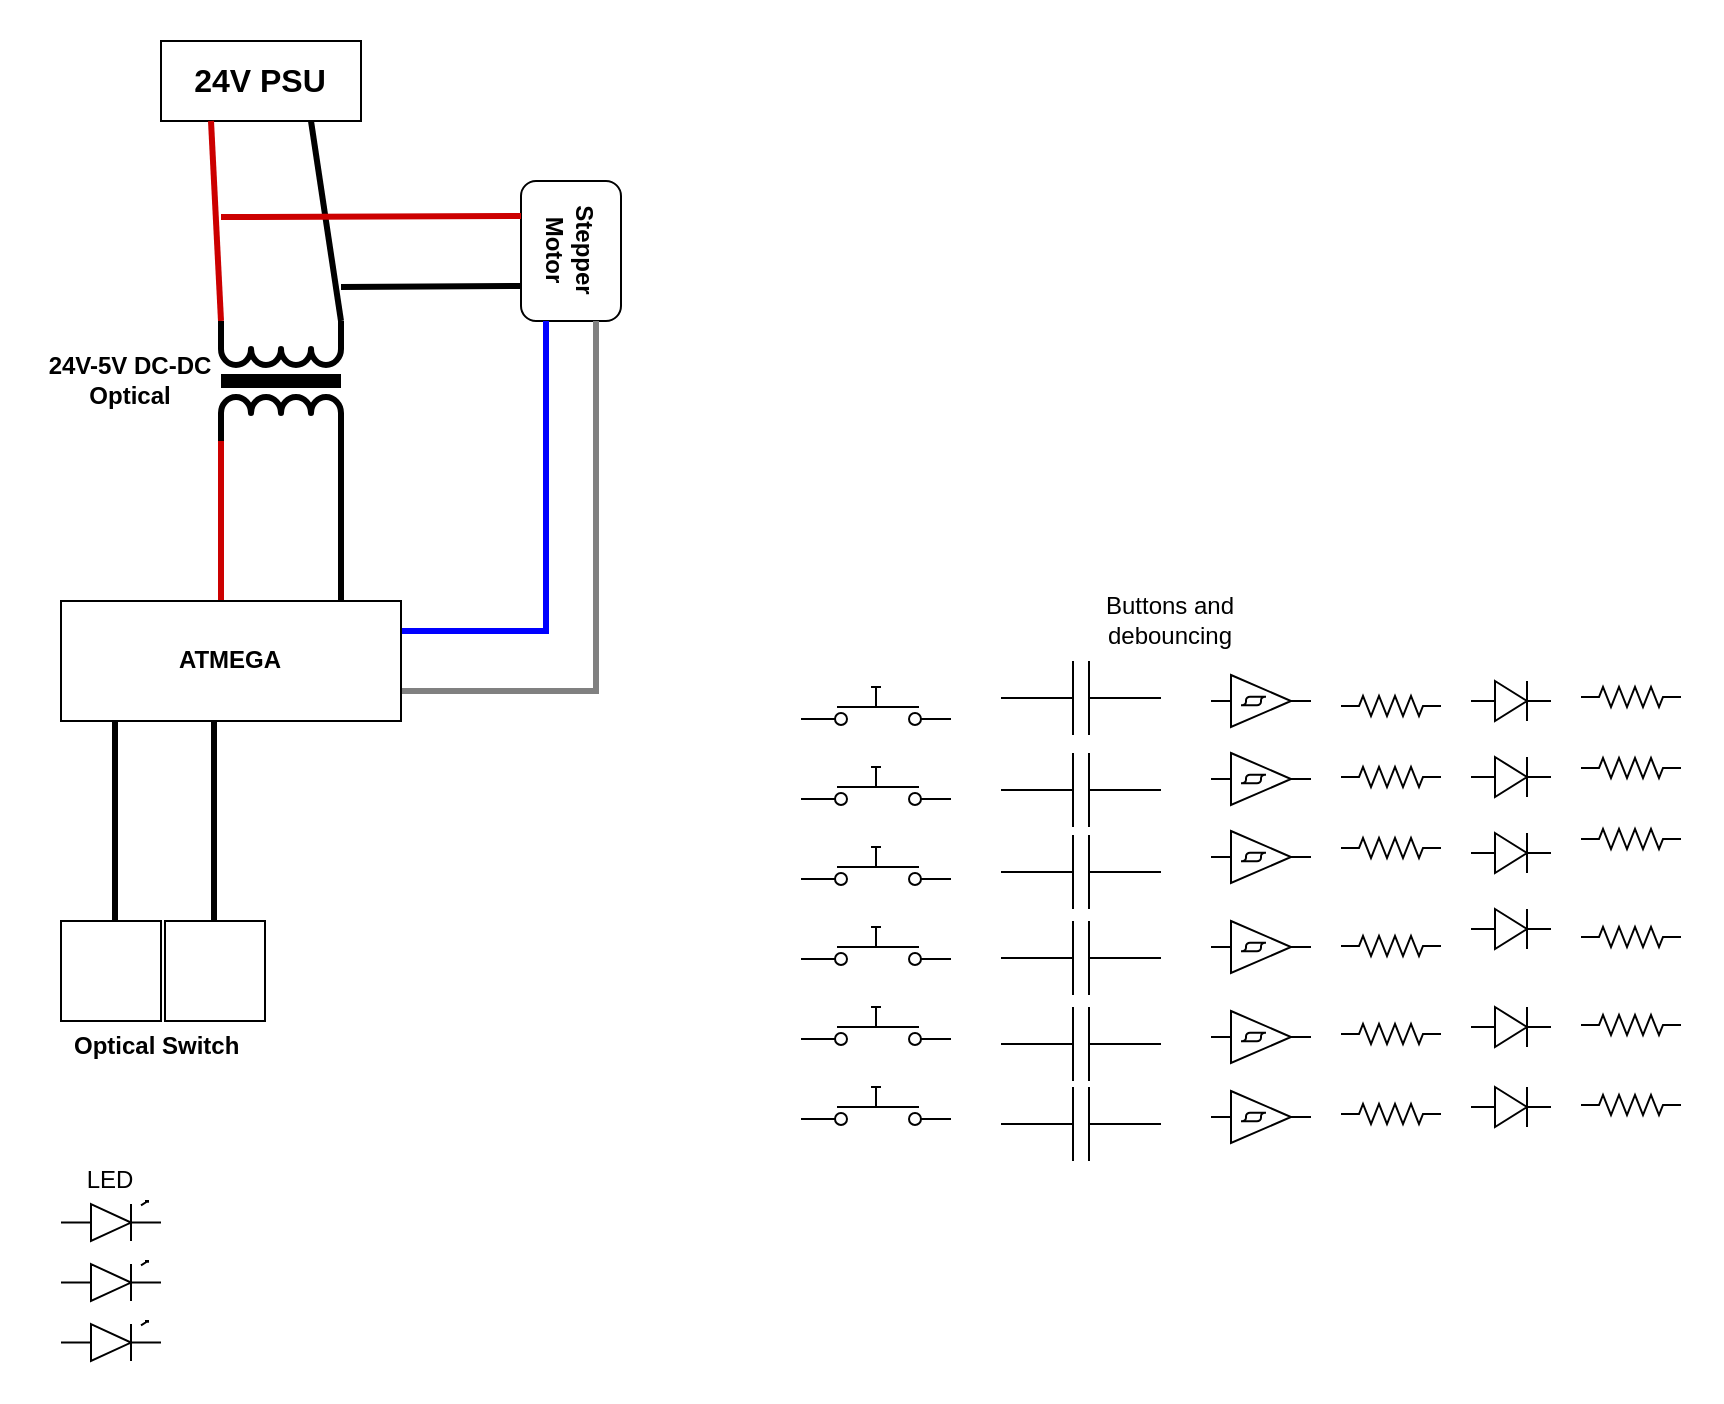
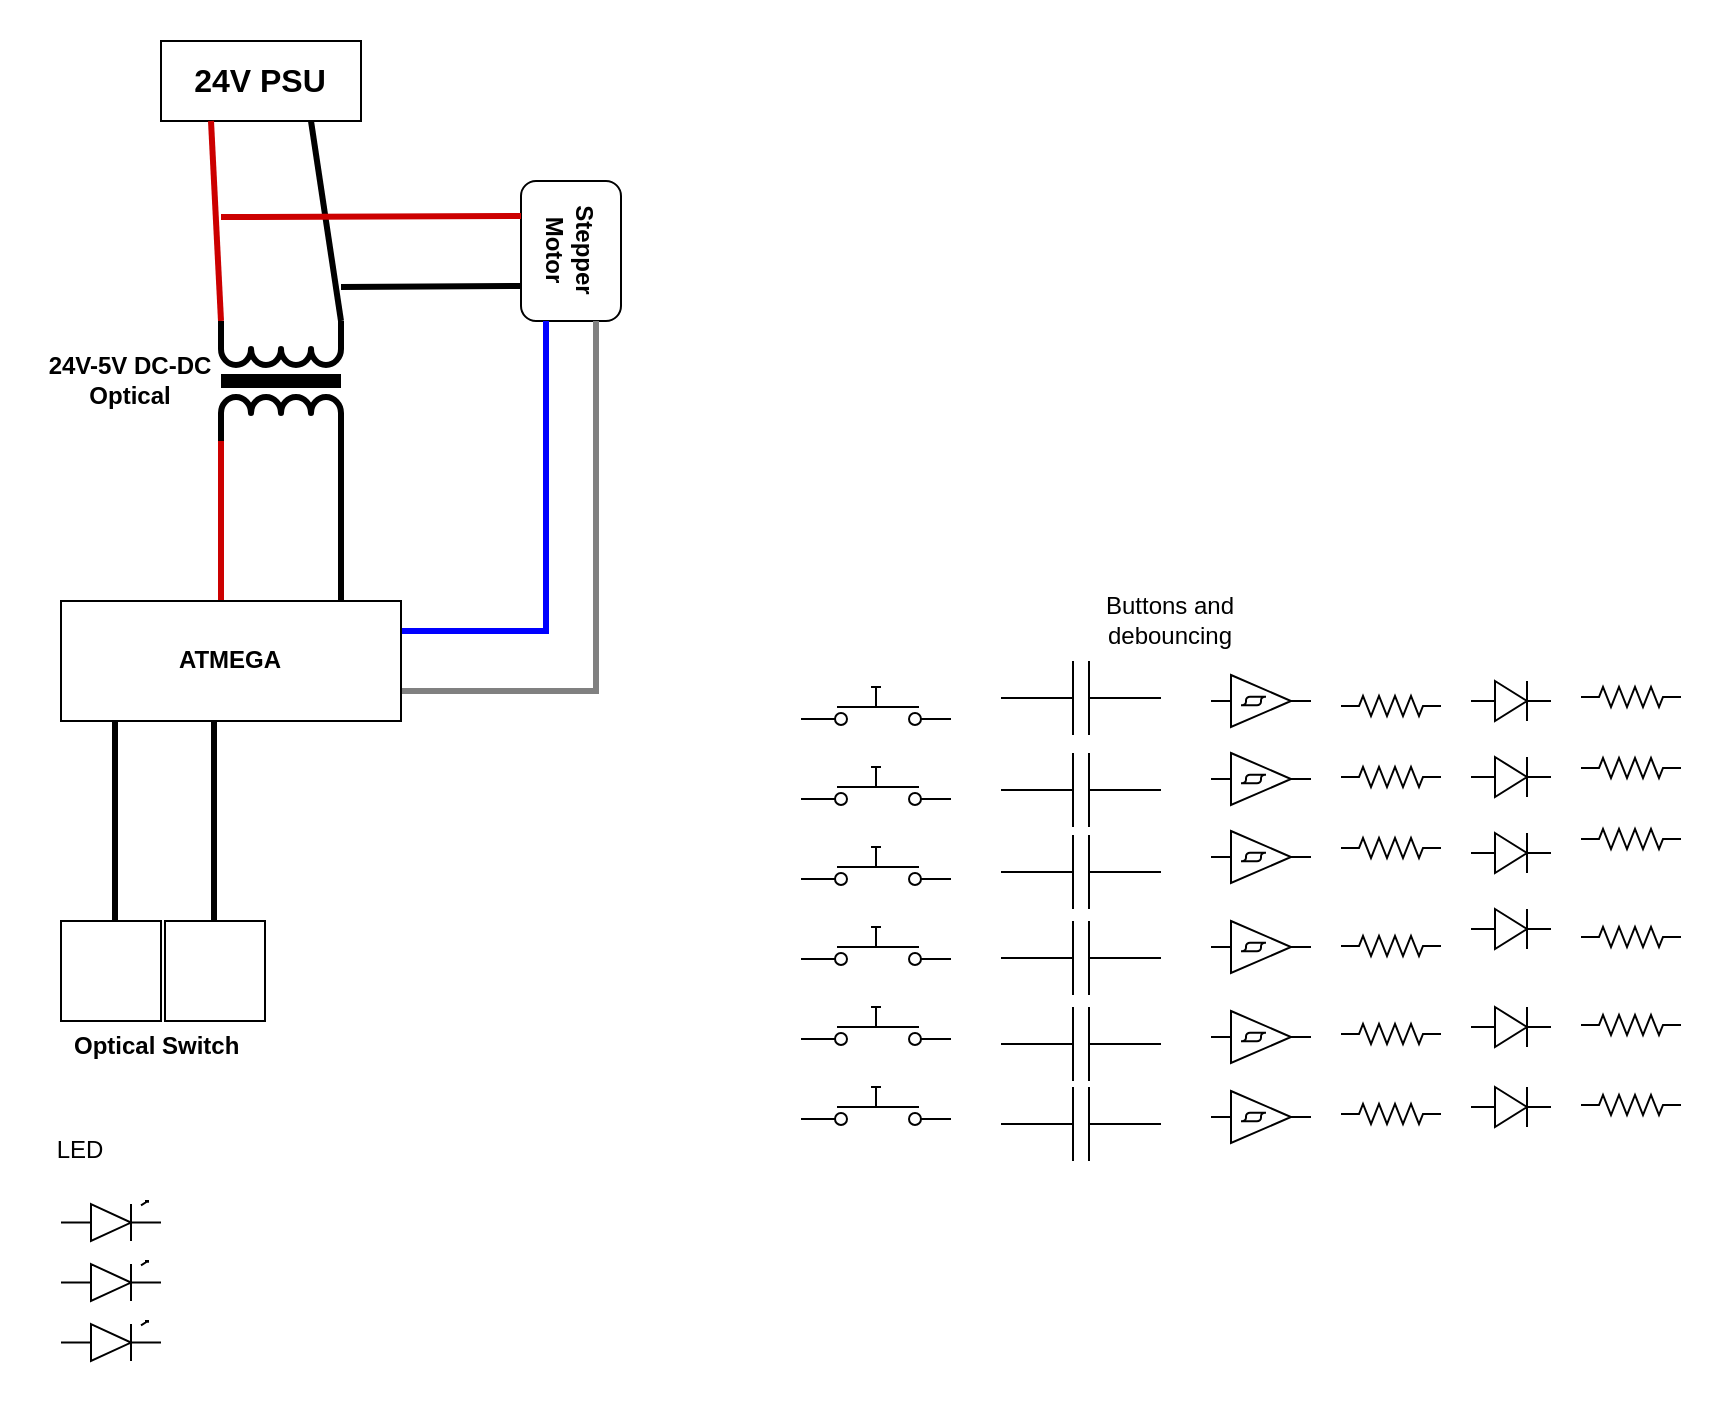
(111, 1181) -> (81, 1151)
